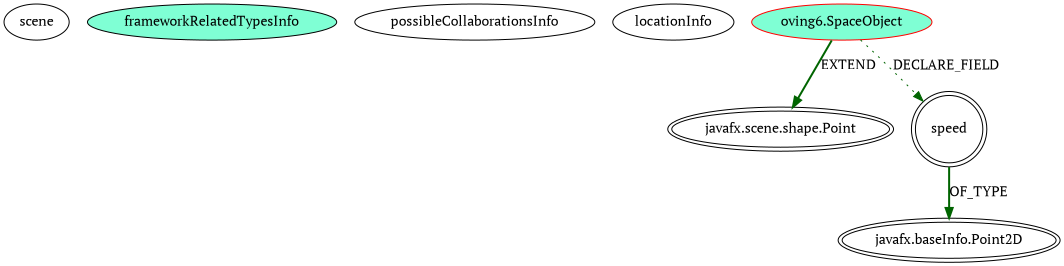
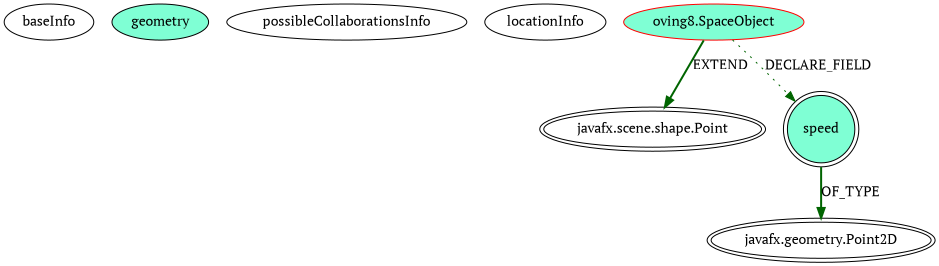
(37, 22) -> (49, 22)
(212, 22) -> (160, 22)
(842, 22) -> (714, 22)
(949, 129) -> (821, 129)
(949, 240) -> (821, 240)
